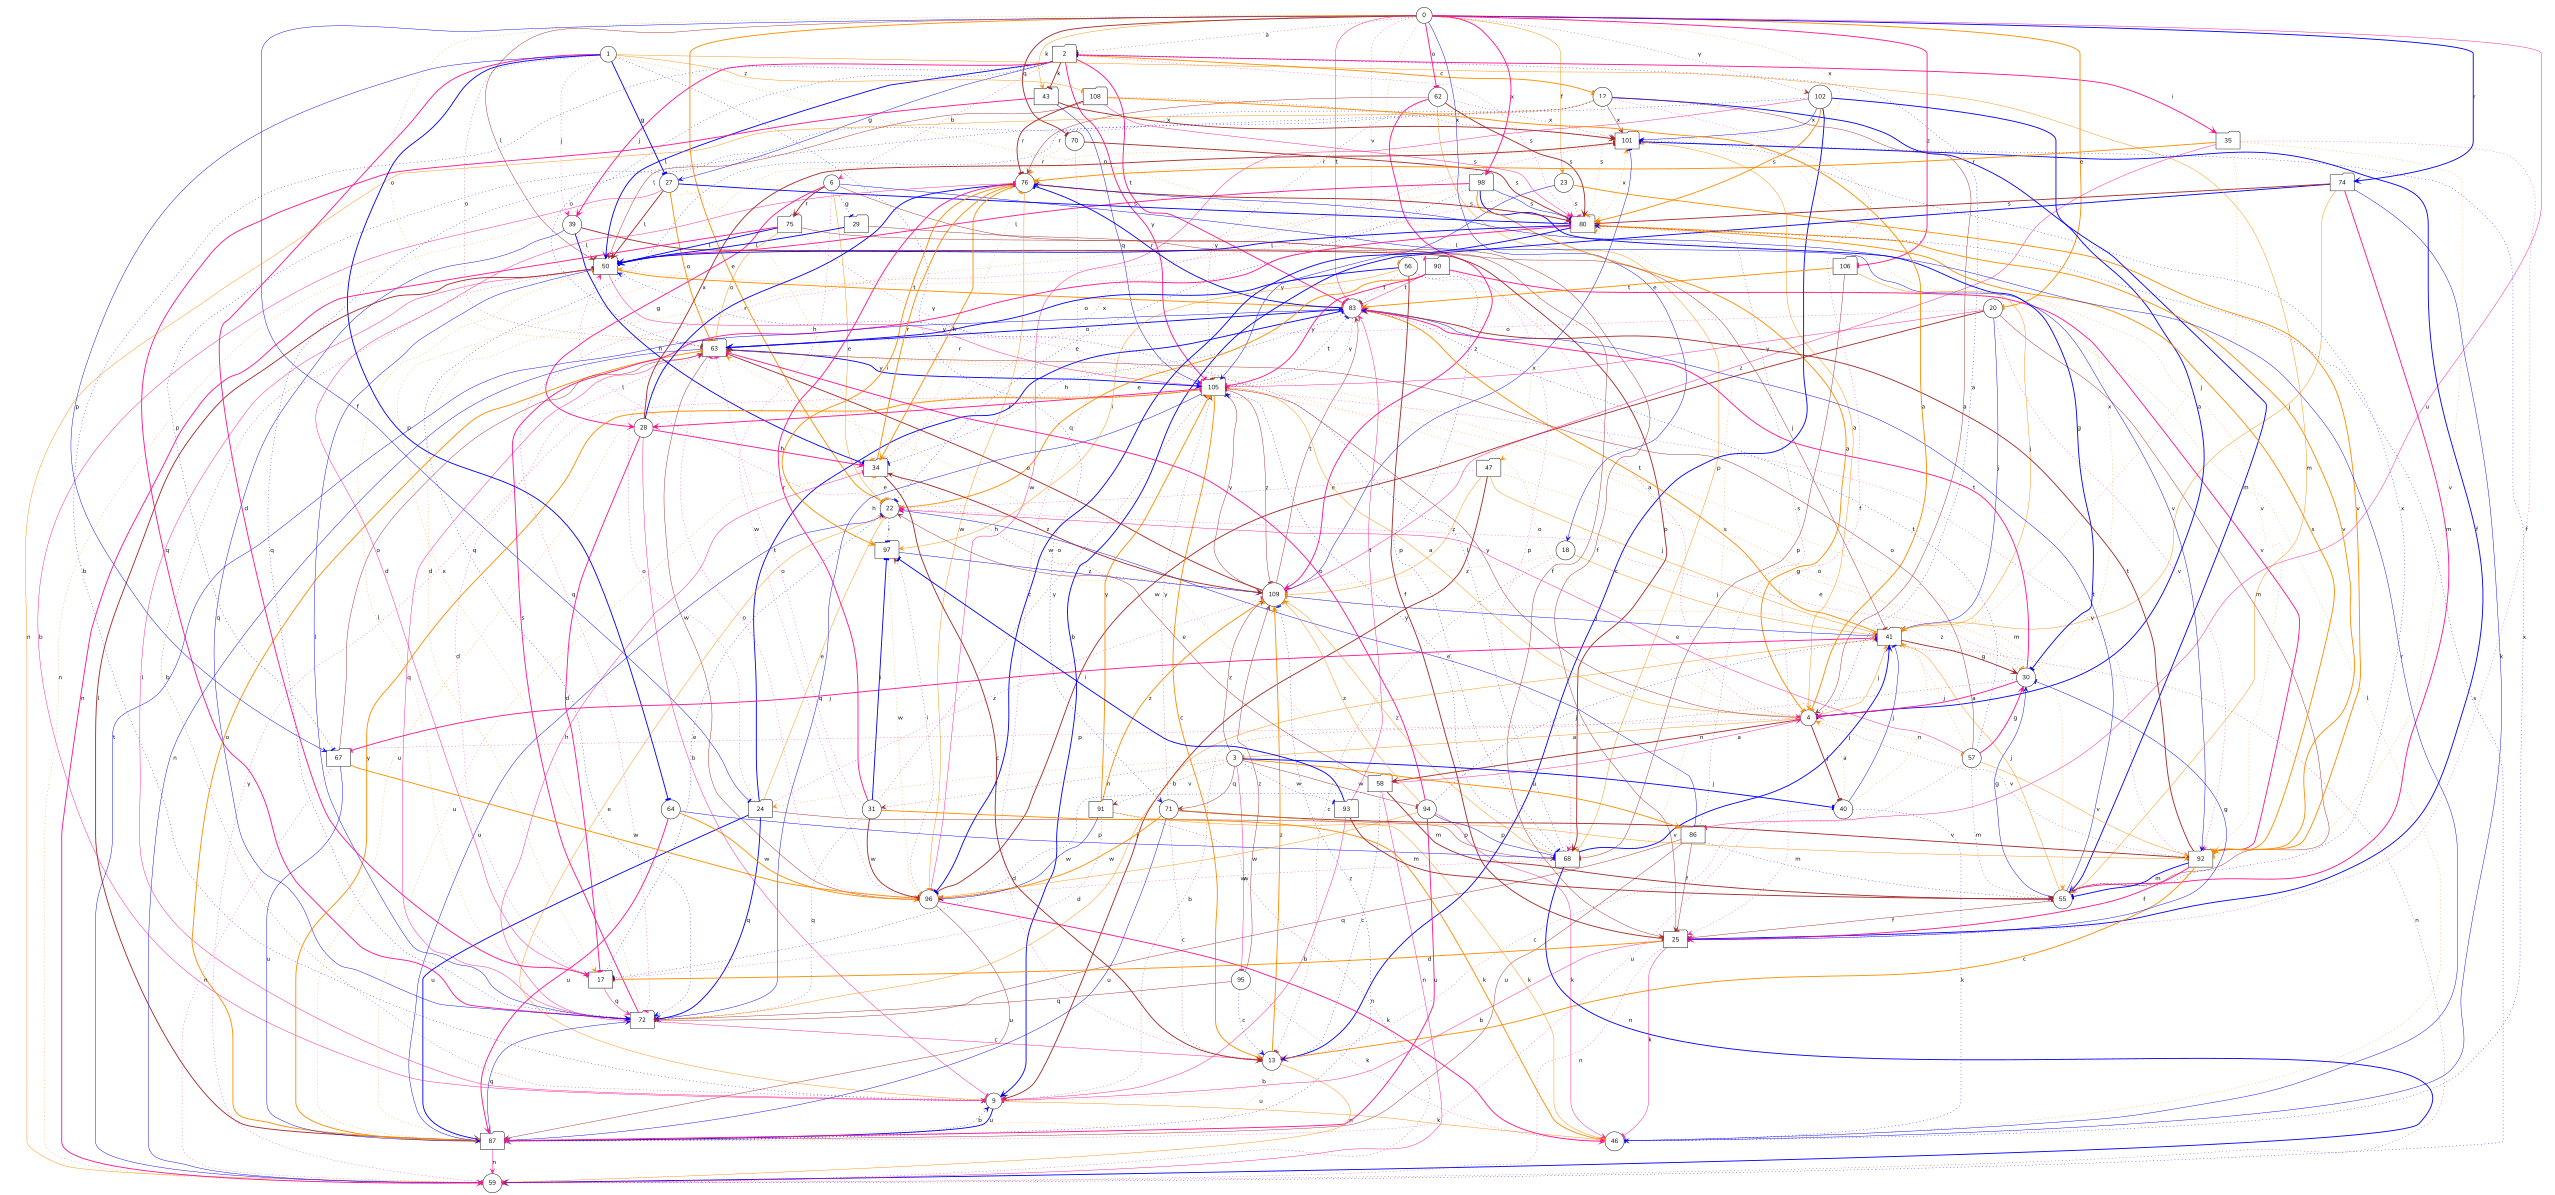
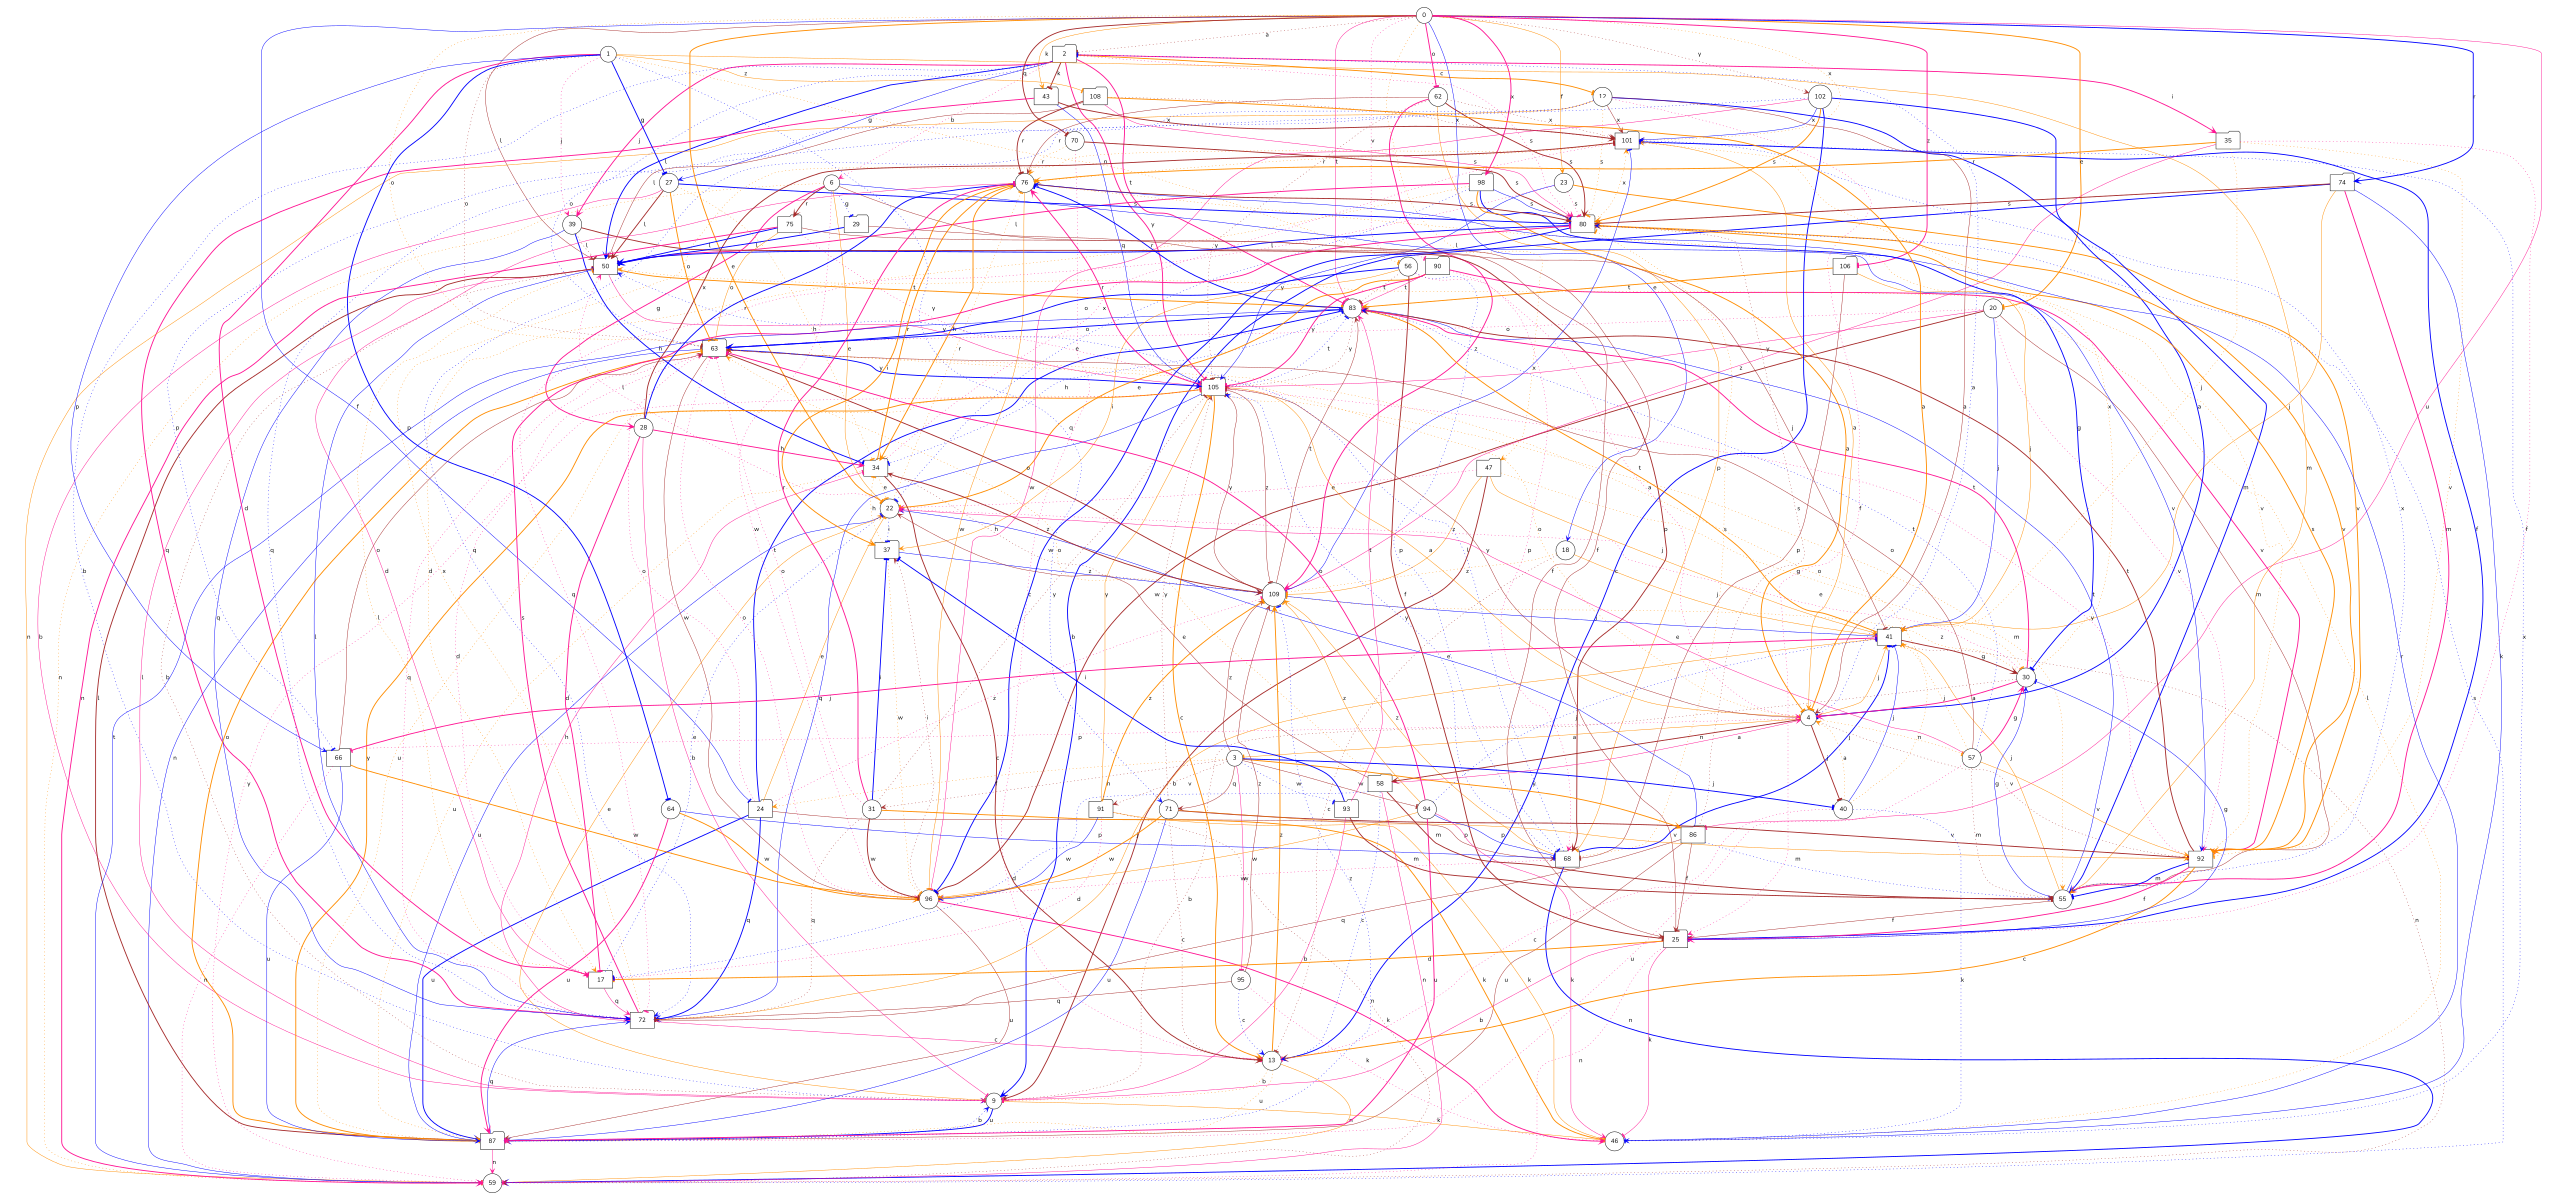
(916, 411) -> (1106, 303)
(887, 550) -> (887, 550)
(1105, 586) -> (1105, 586)
(406, 684) -> (406, 684)
(1313, 715) -> (1313, 715)
(339, 758) -> (339, 758)
(1534, 784) -> (1534, 784)
(1766, 794) -> (1766, 794)
